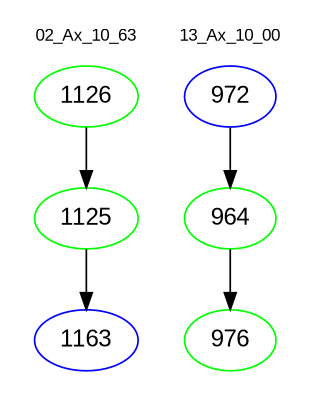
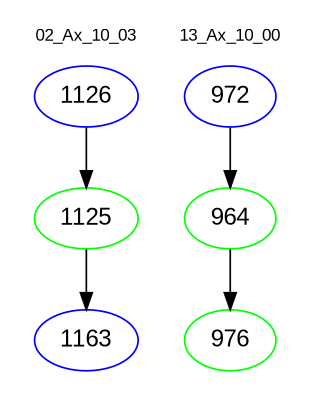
(86, 36) -> (86, 36)
(86, 97) -> (86, 97)
